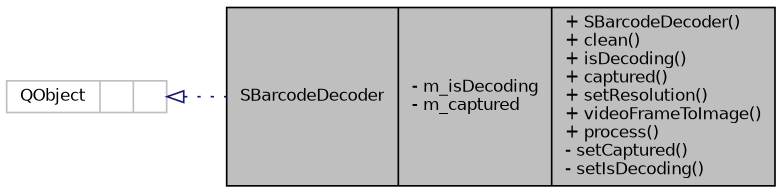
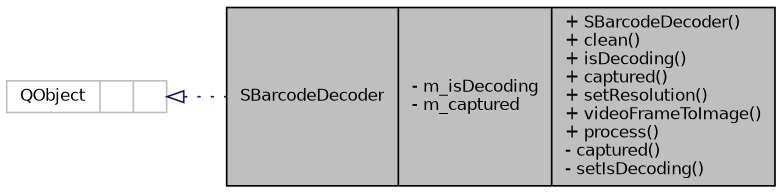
(627, 151) -> (613, 151)
